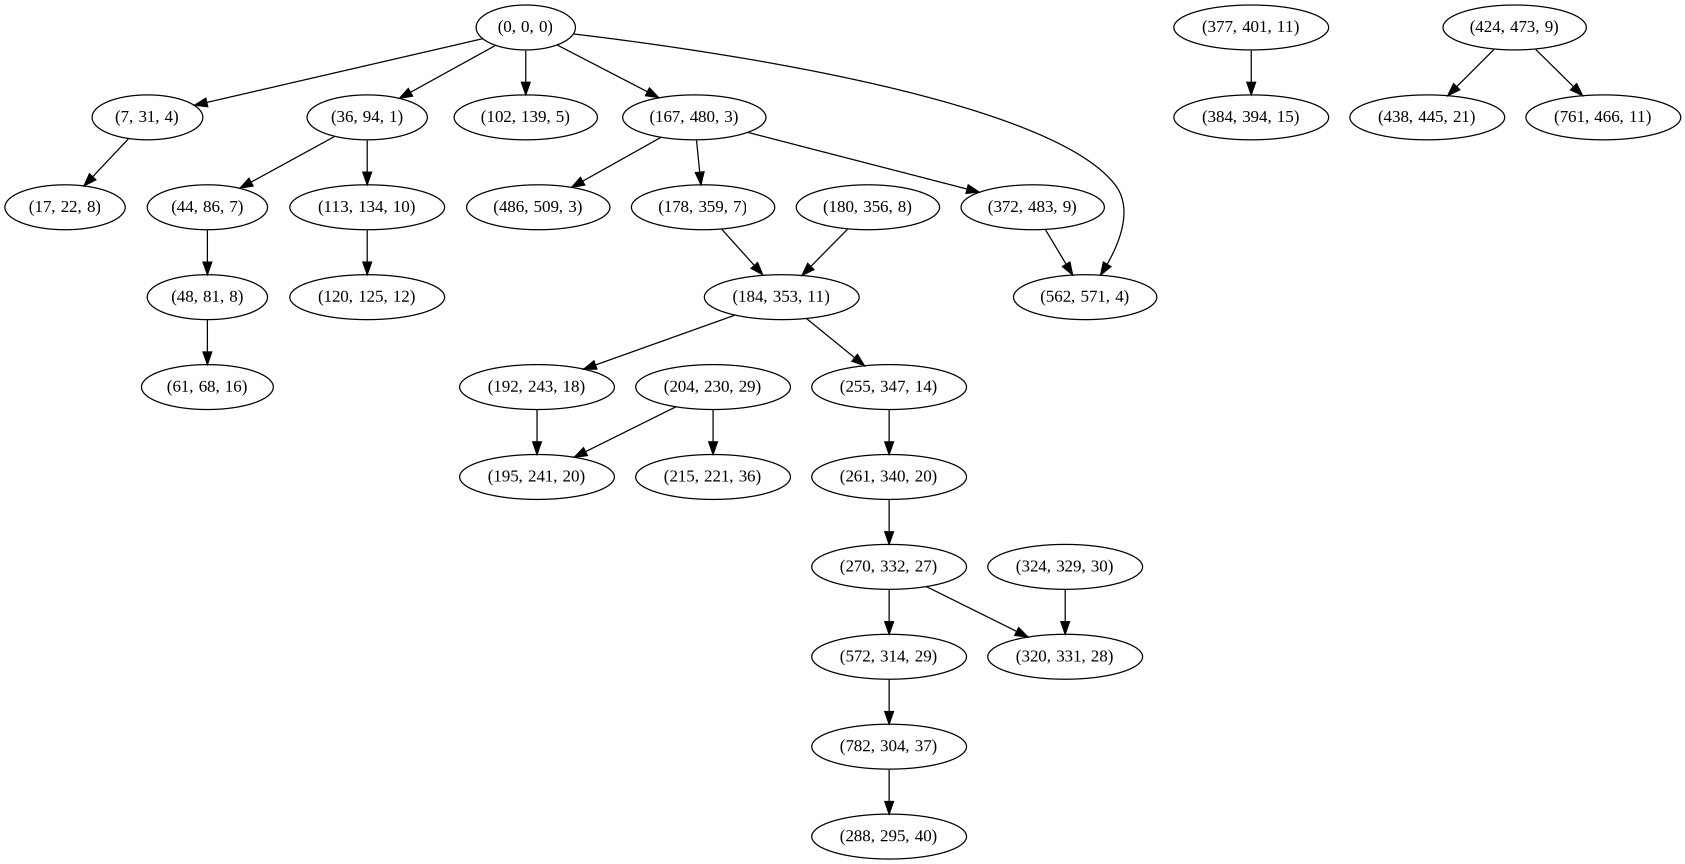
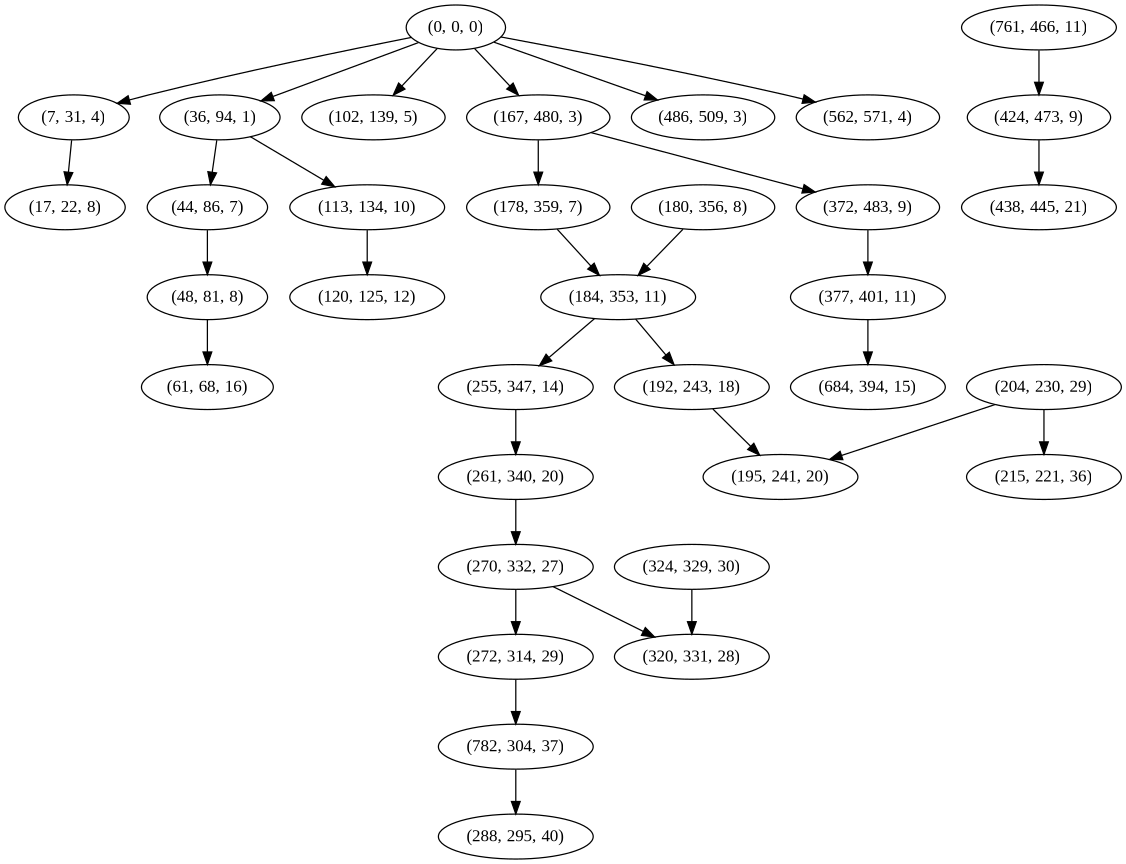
(1555, 68) -> (1039, 66)
(1251, 117) -> (868, 387)
(622, 159) -> (570, 69)
(1056, 247) -> (868, 246)
(889, 657) -> (516, 657)
